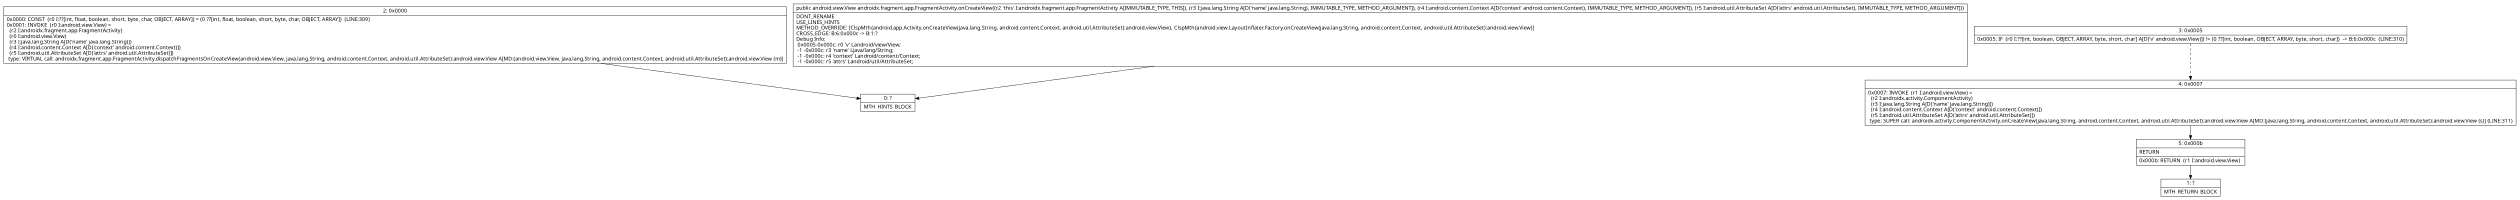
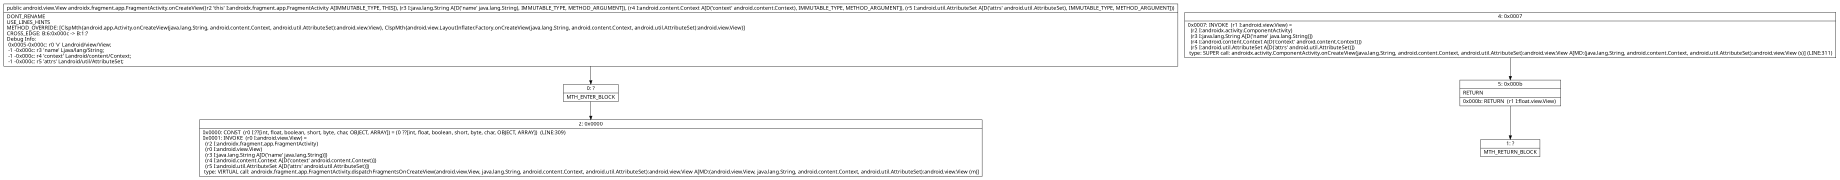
(2191, 35) -> none
(729, 81) -> (591, 109)
(888, 107) -> (591, 97)
(2191, 161) -> (1510, 101)
